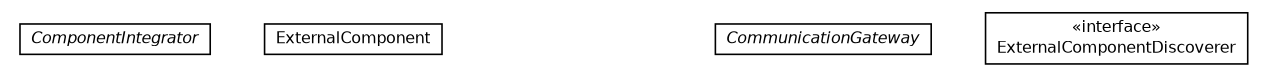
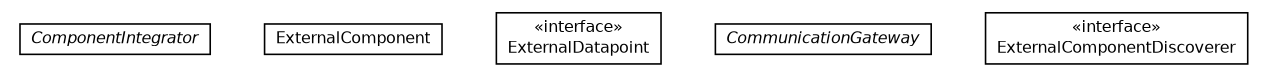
none -> (578, 38)
